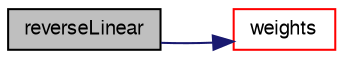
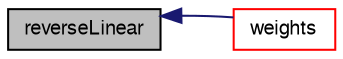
(187, 43) -> (208, 16)
